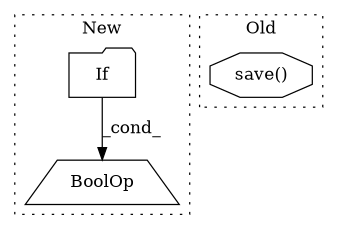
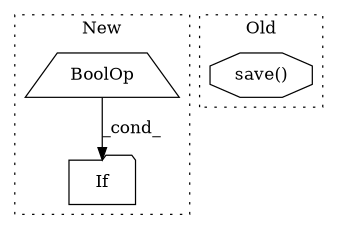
(102, 123) -> (102, 123)
